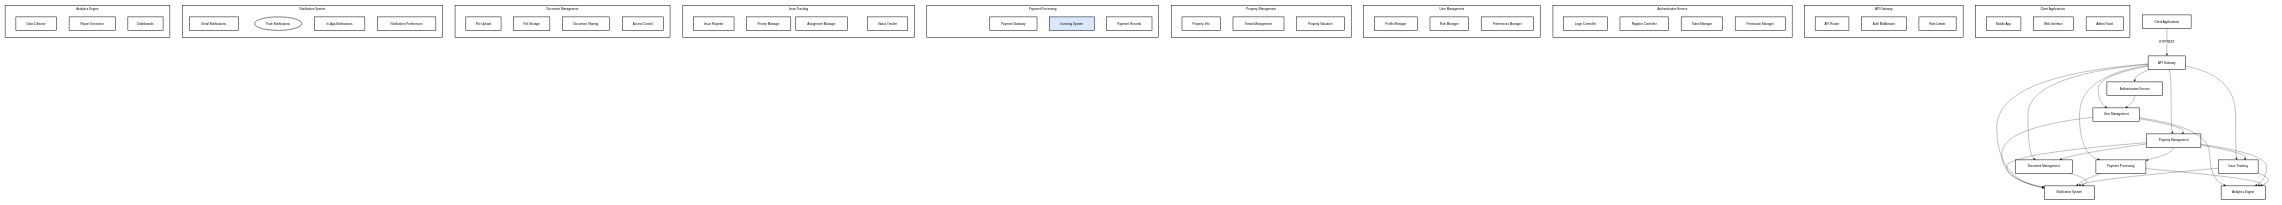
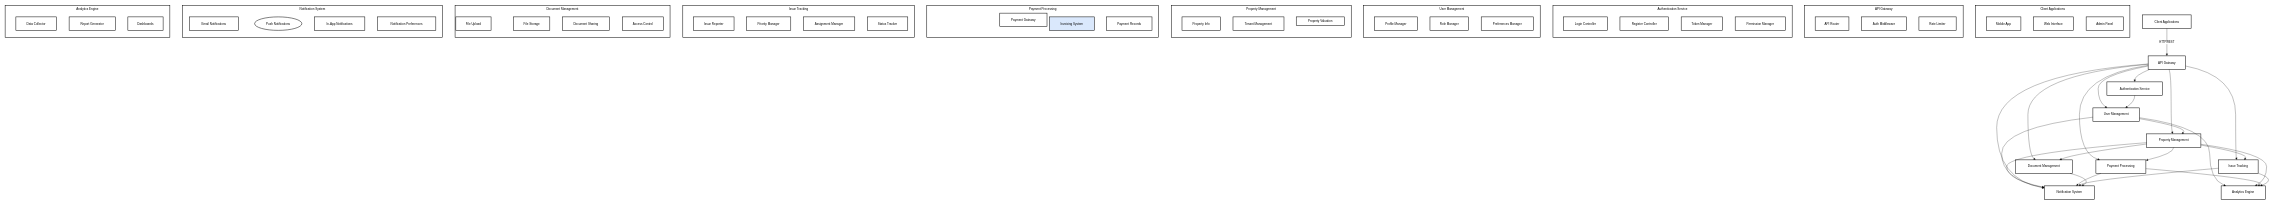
(484, 23) -> (474, 23)
(822, 23) -> (829, 23)
(1014, 23) -> (1024, 20)
(1321, 23) -> (1321, 21)
